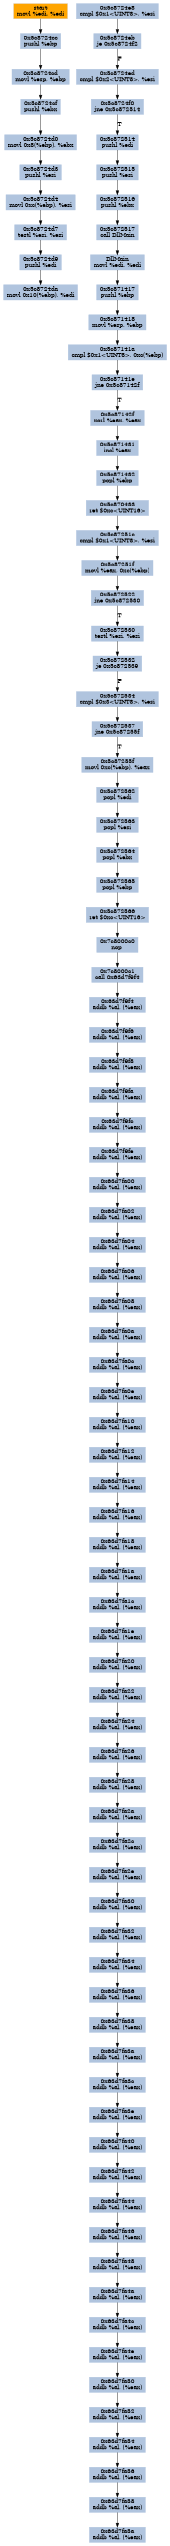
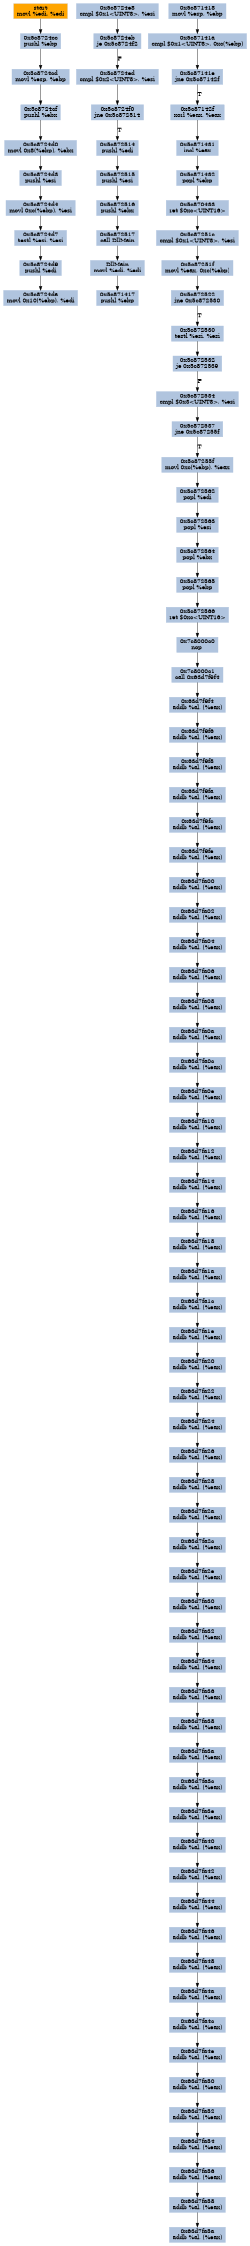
(117, 305) -> none
